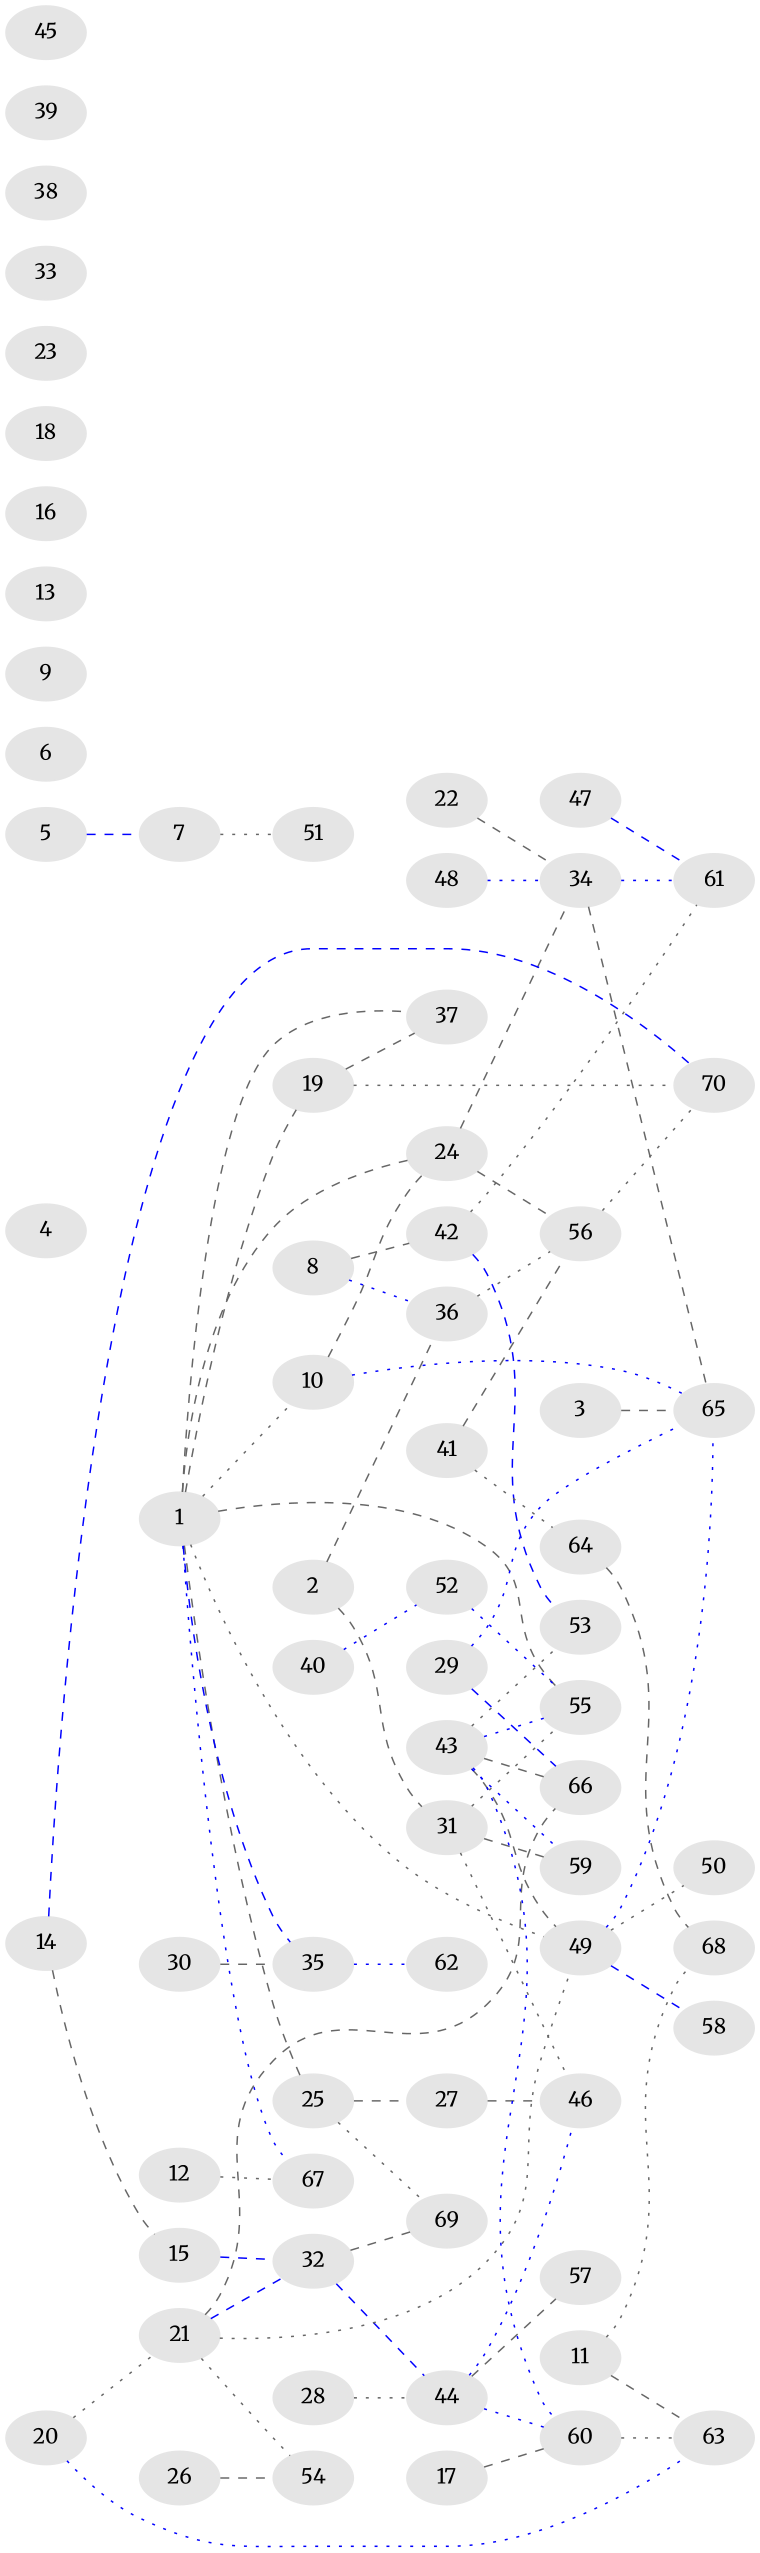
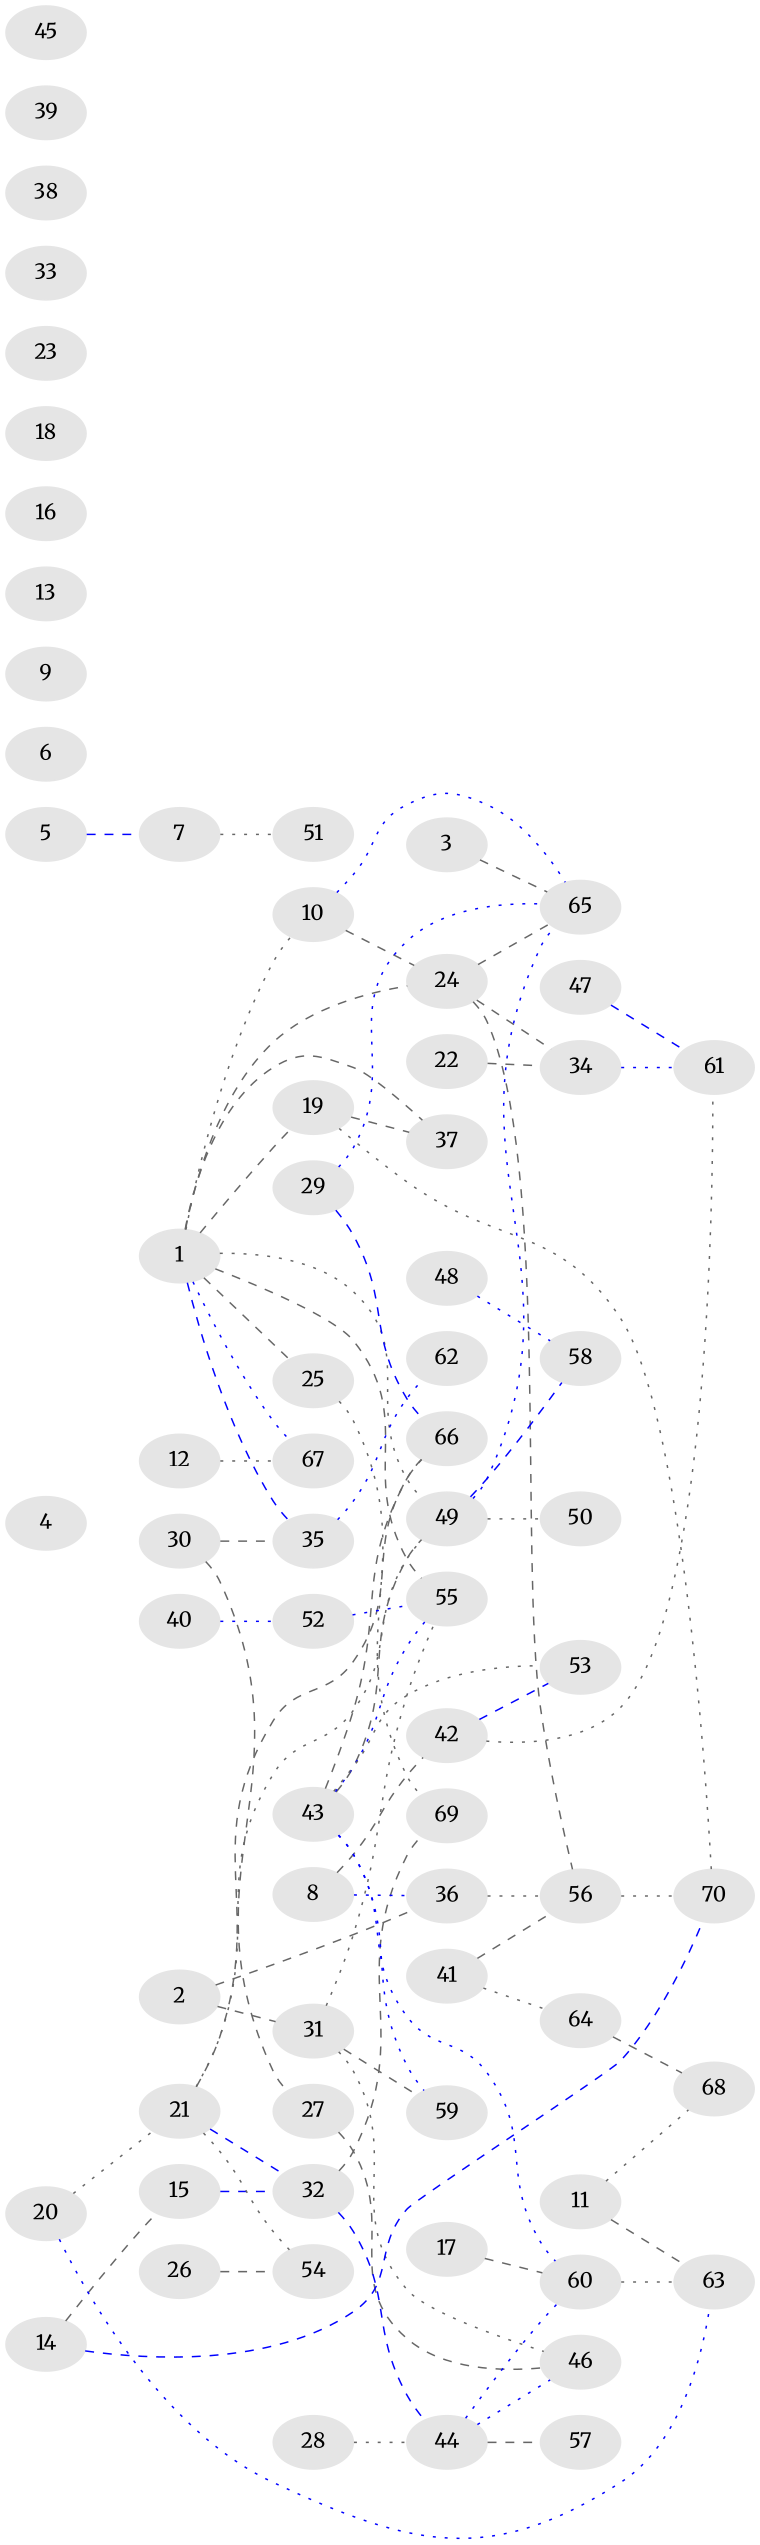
(514, 880) -> (514, 1318)
(647, 1145) -> (514, 944)
(380, 2101) -> (254, 1730)
